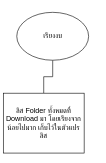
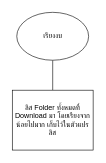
(44, 123) -> (53, 120)
